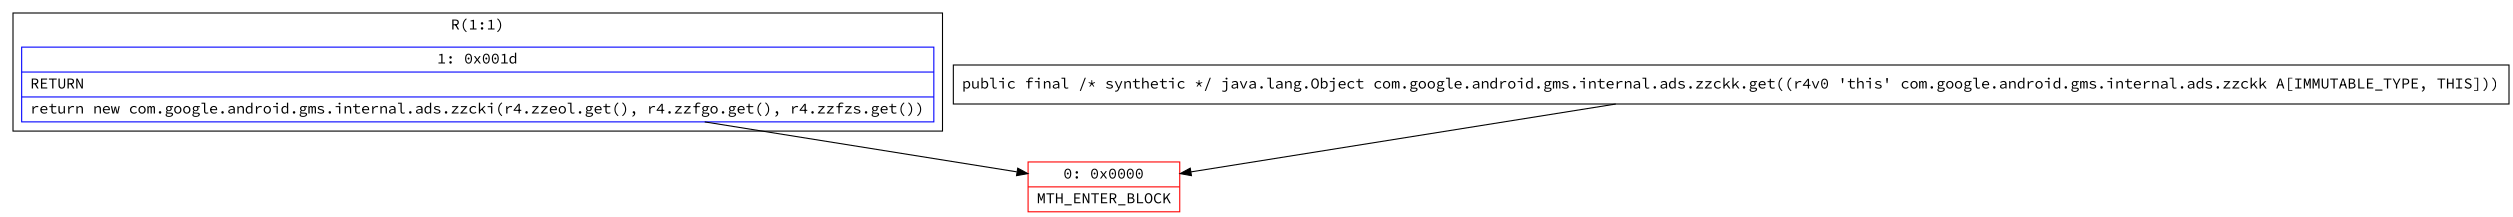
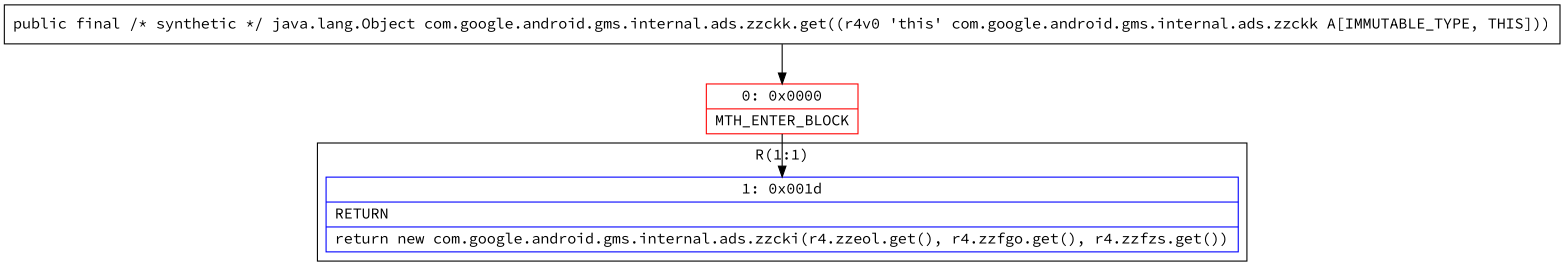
(861, 147) -> (782, 150)
